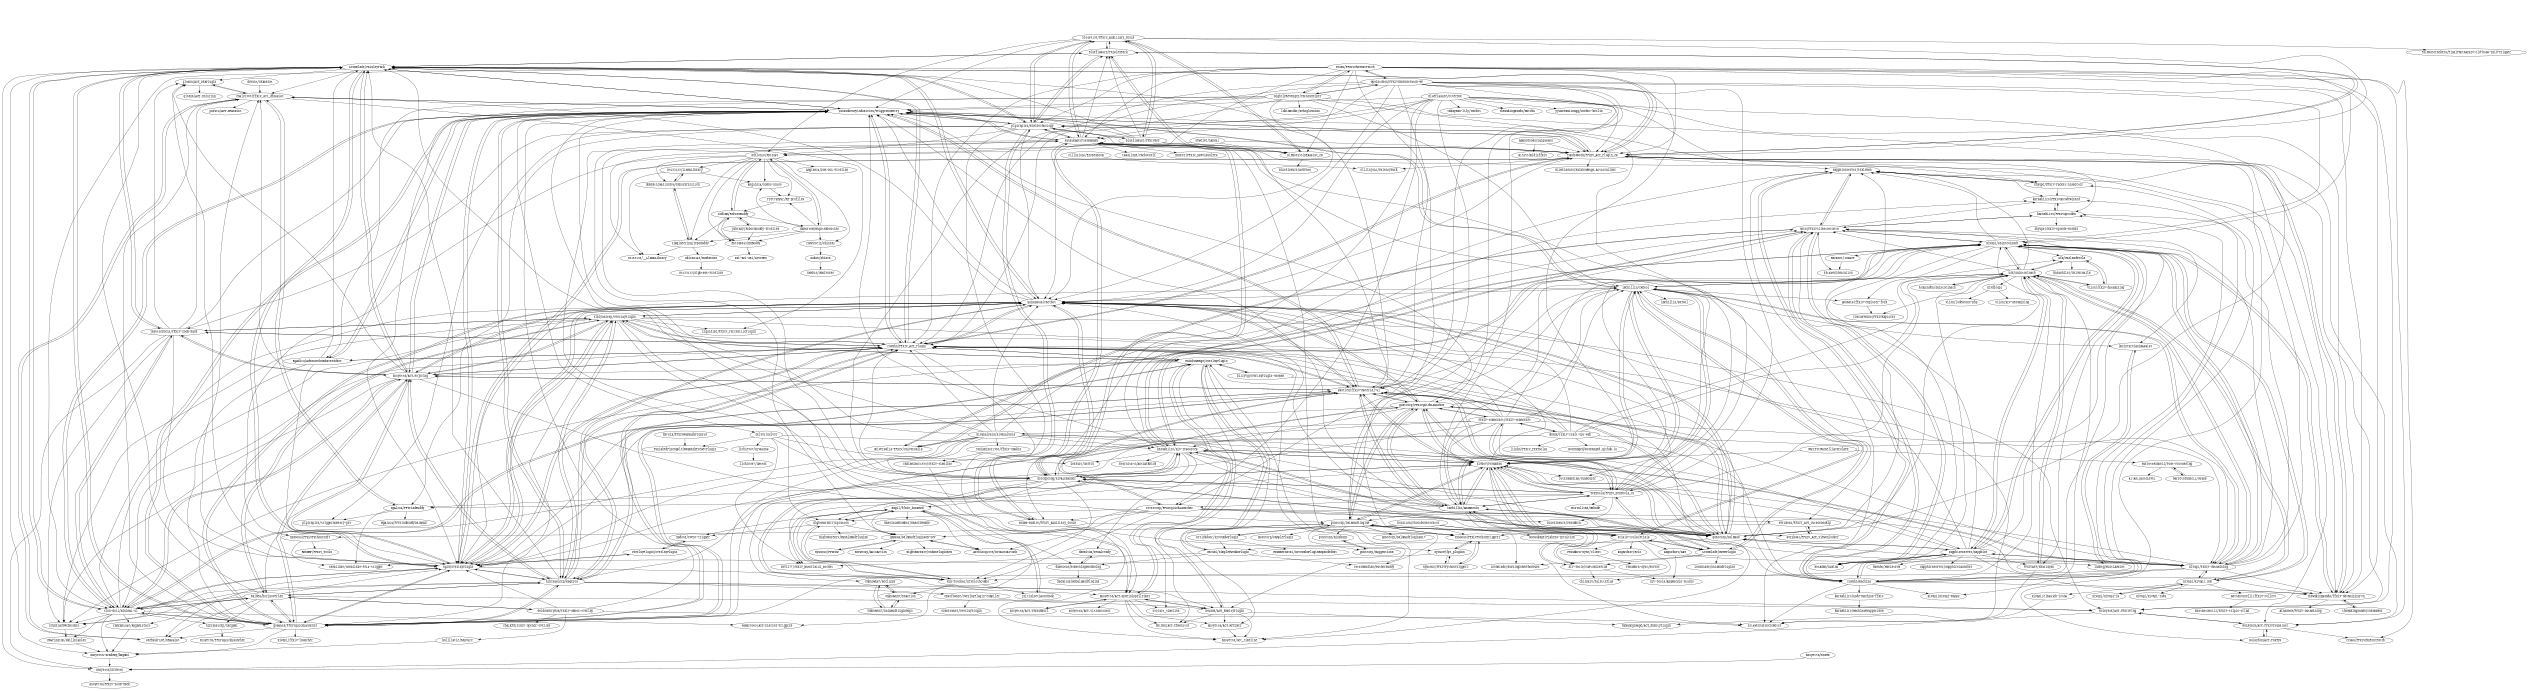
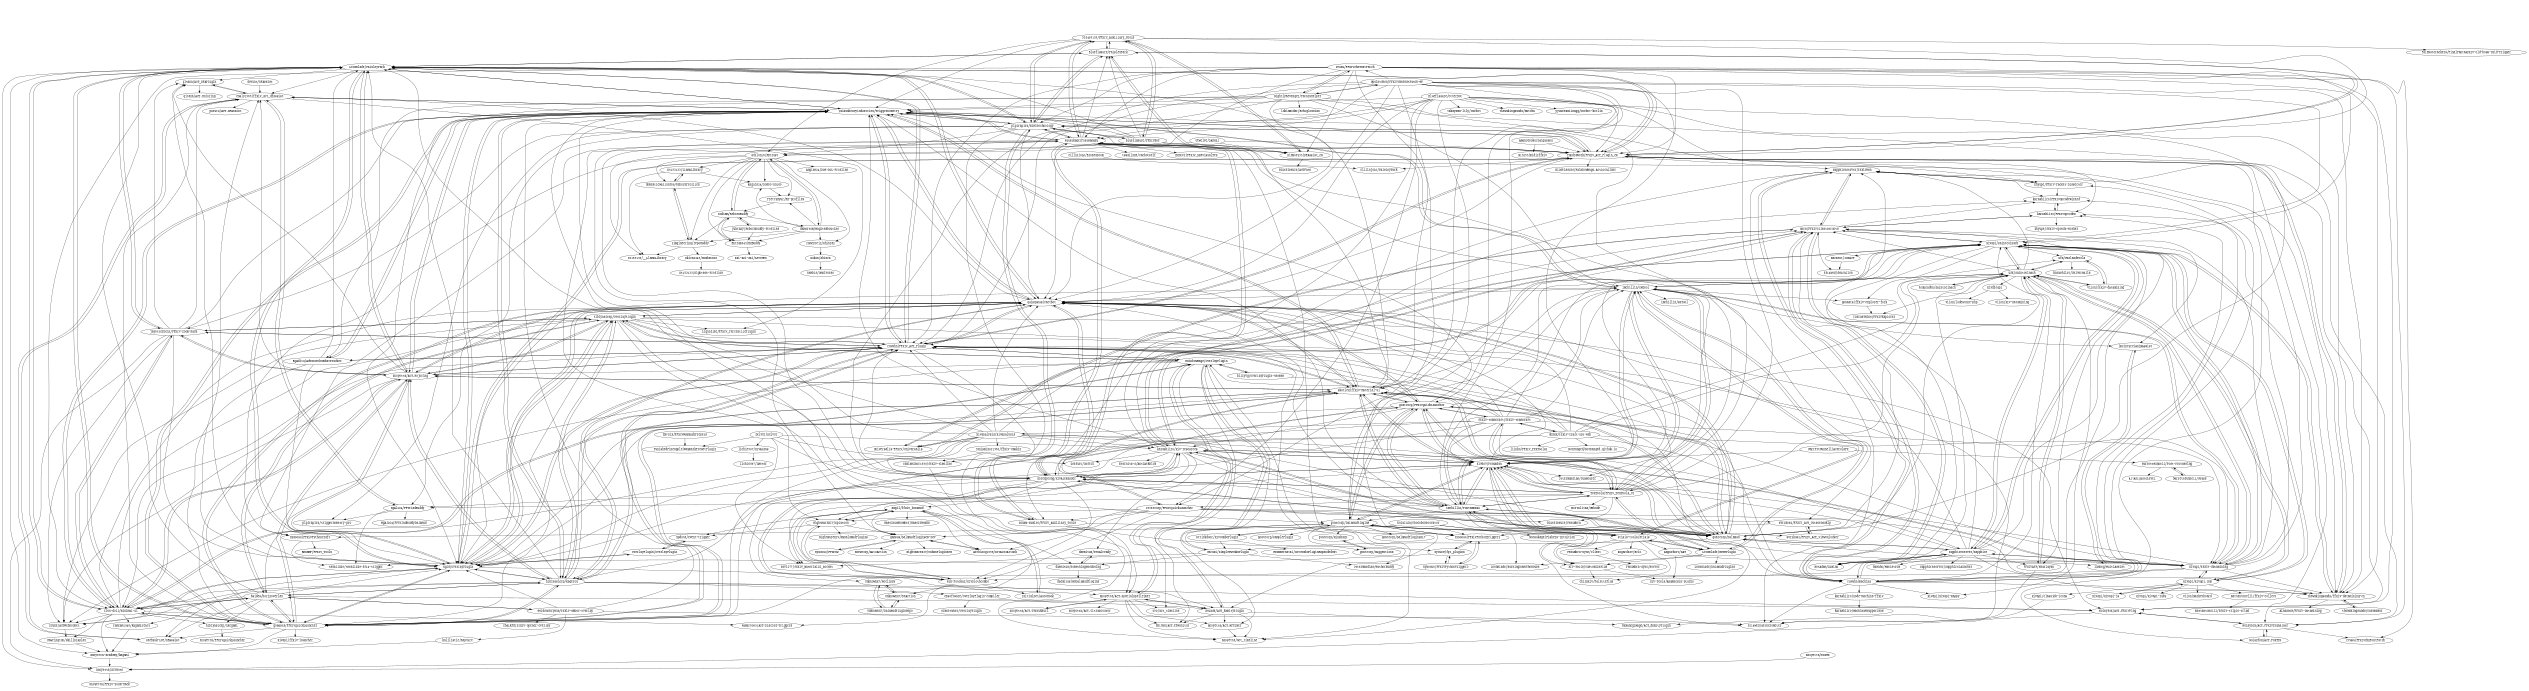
(1374, 74) -> none
(517, 176) -> (939, 217)
none -> (564, 176)
(1950, 187) -> none
(769, 483) -> none
(1463, 508) -> (1463, 508)
none -> (2197, 596)
